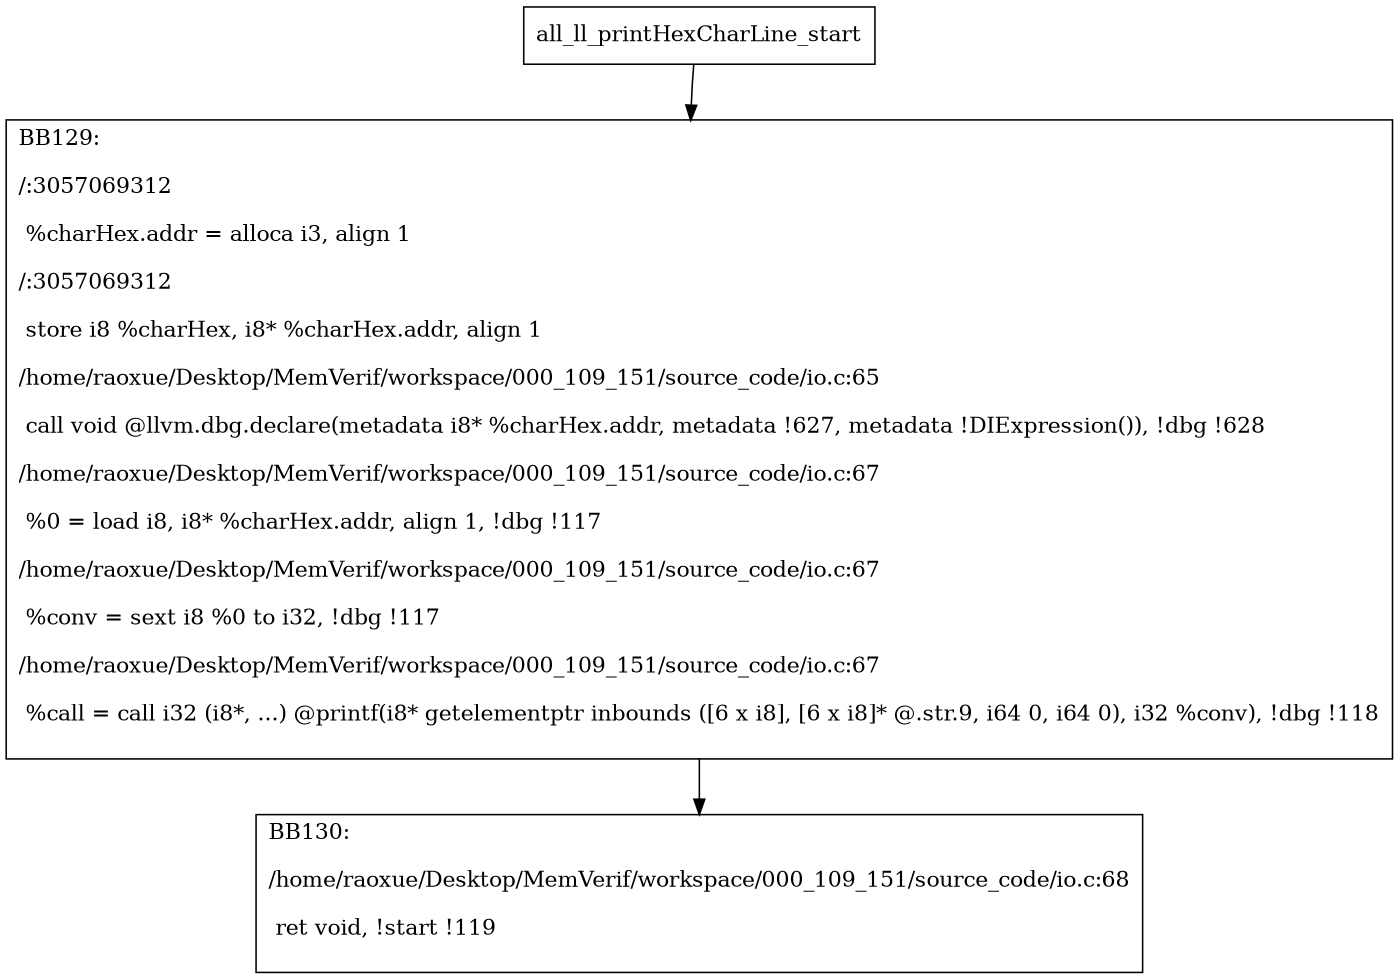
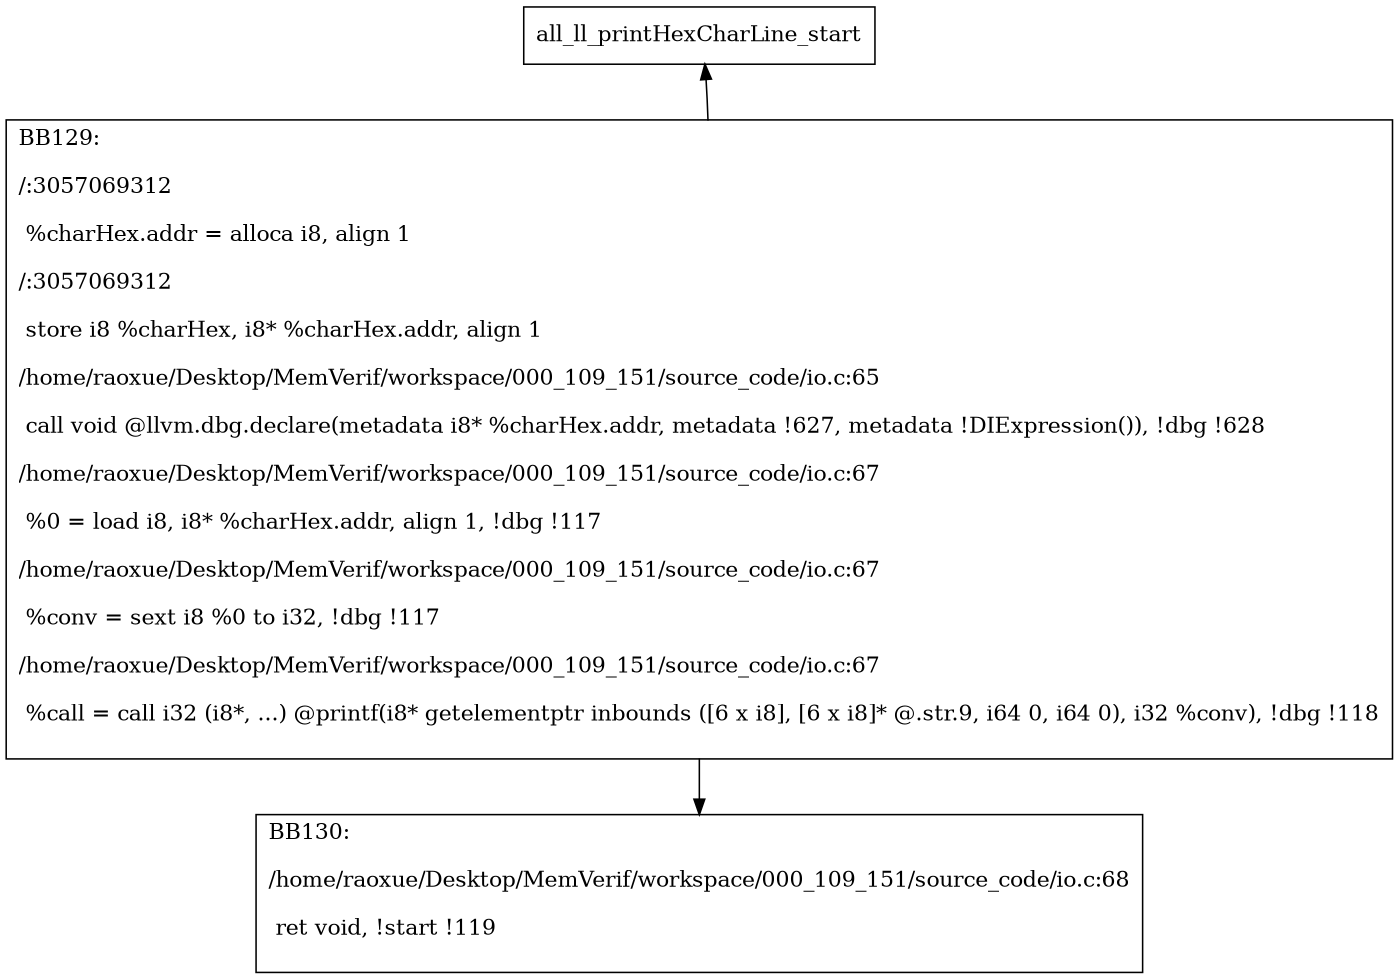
(692, 84) -> (707, 100)
(215, 234) -> (215, 234)
